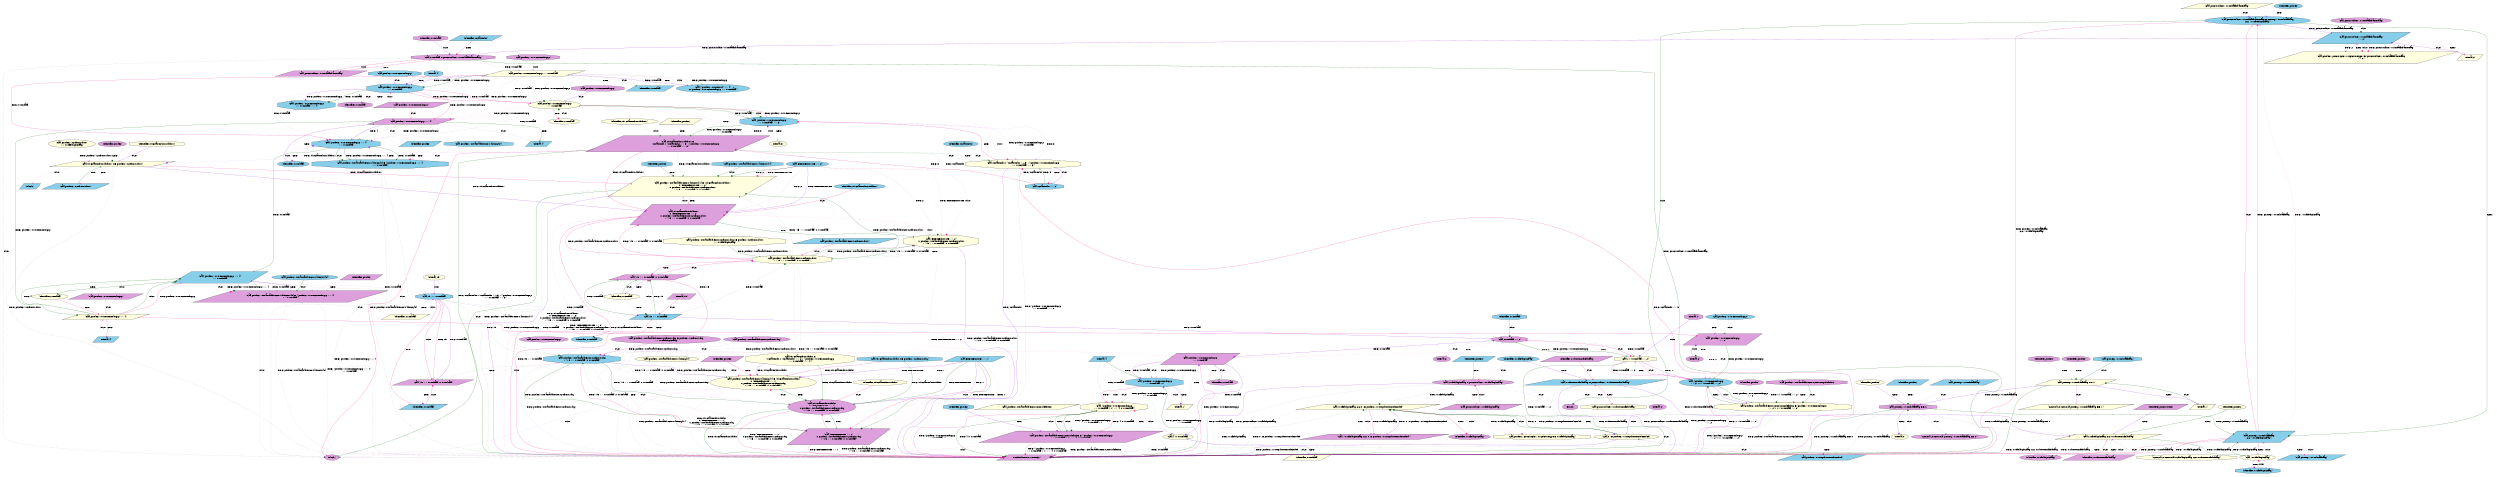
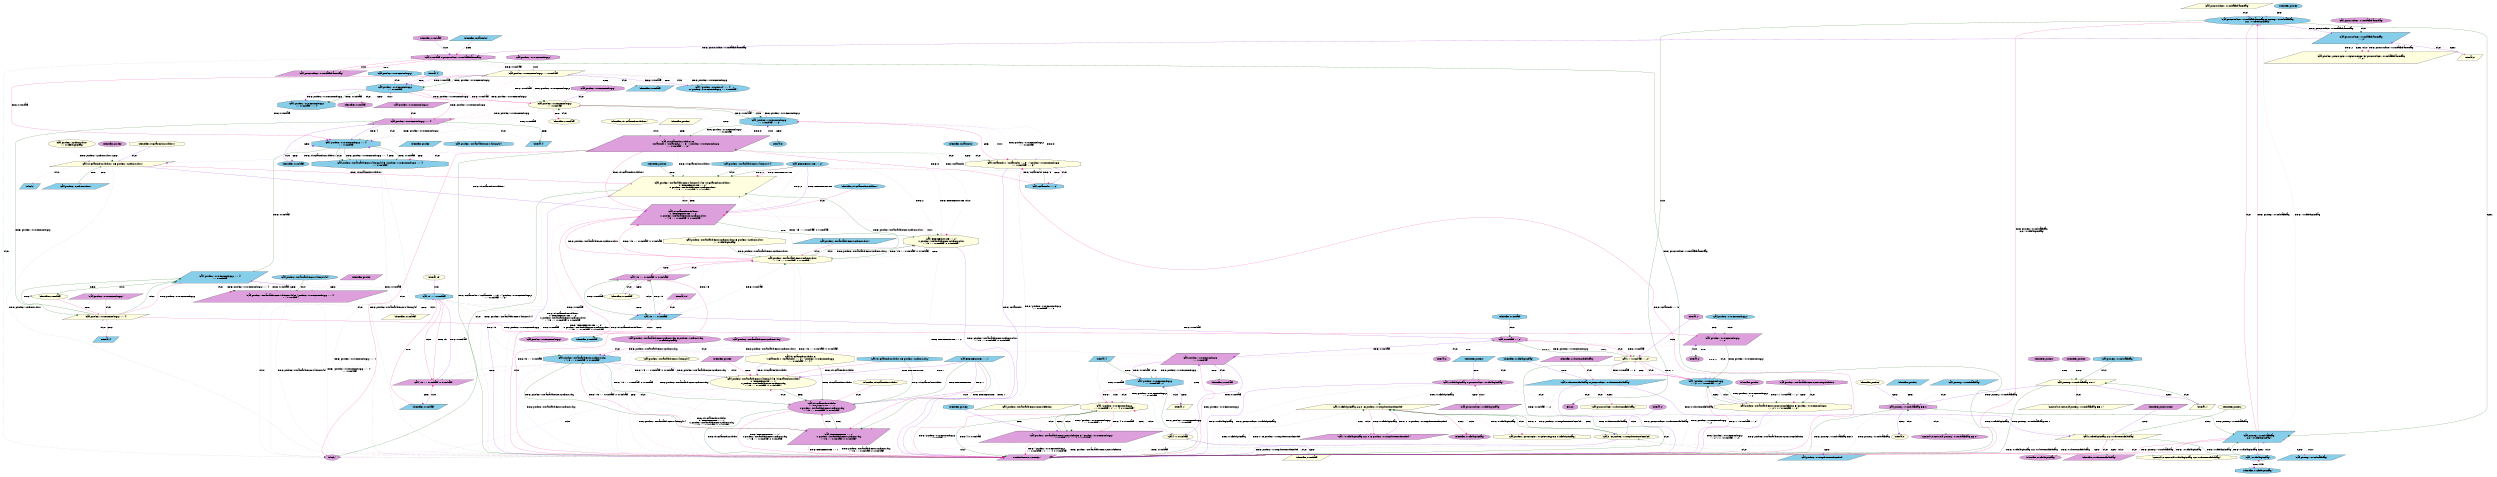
(778, 144) -> (778, 144)
(2258, 458) -> (2258, 458)
